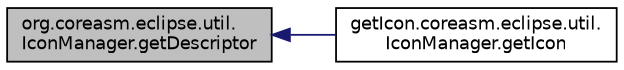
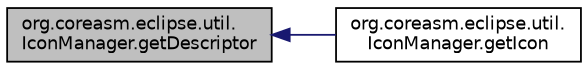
(476, 35) -> (458, 35)
